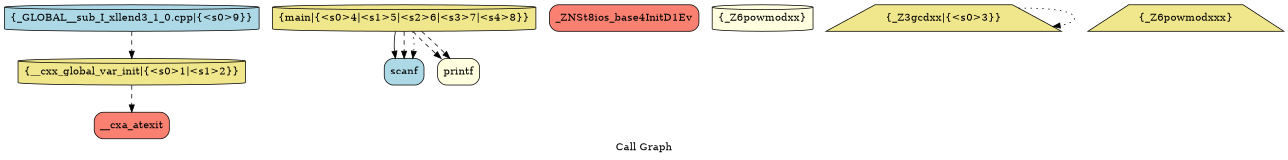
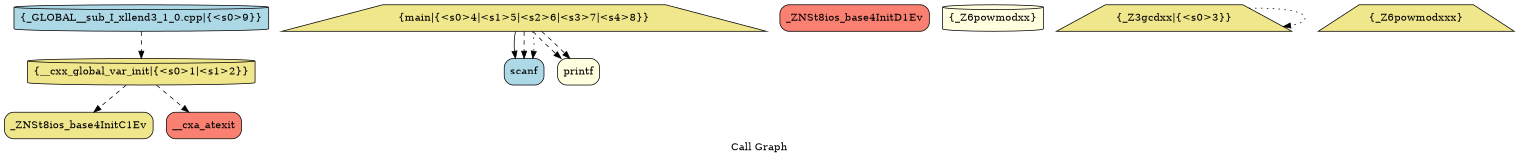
(404, 18) -> (524, 18)
none -> (79, 126)
